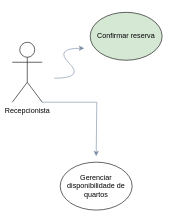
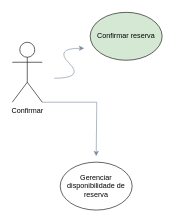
(28, 111) -> (28, 111)
(96, 186) -> (96, 186)
